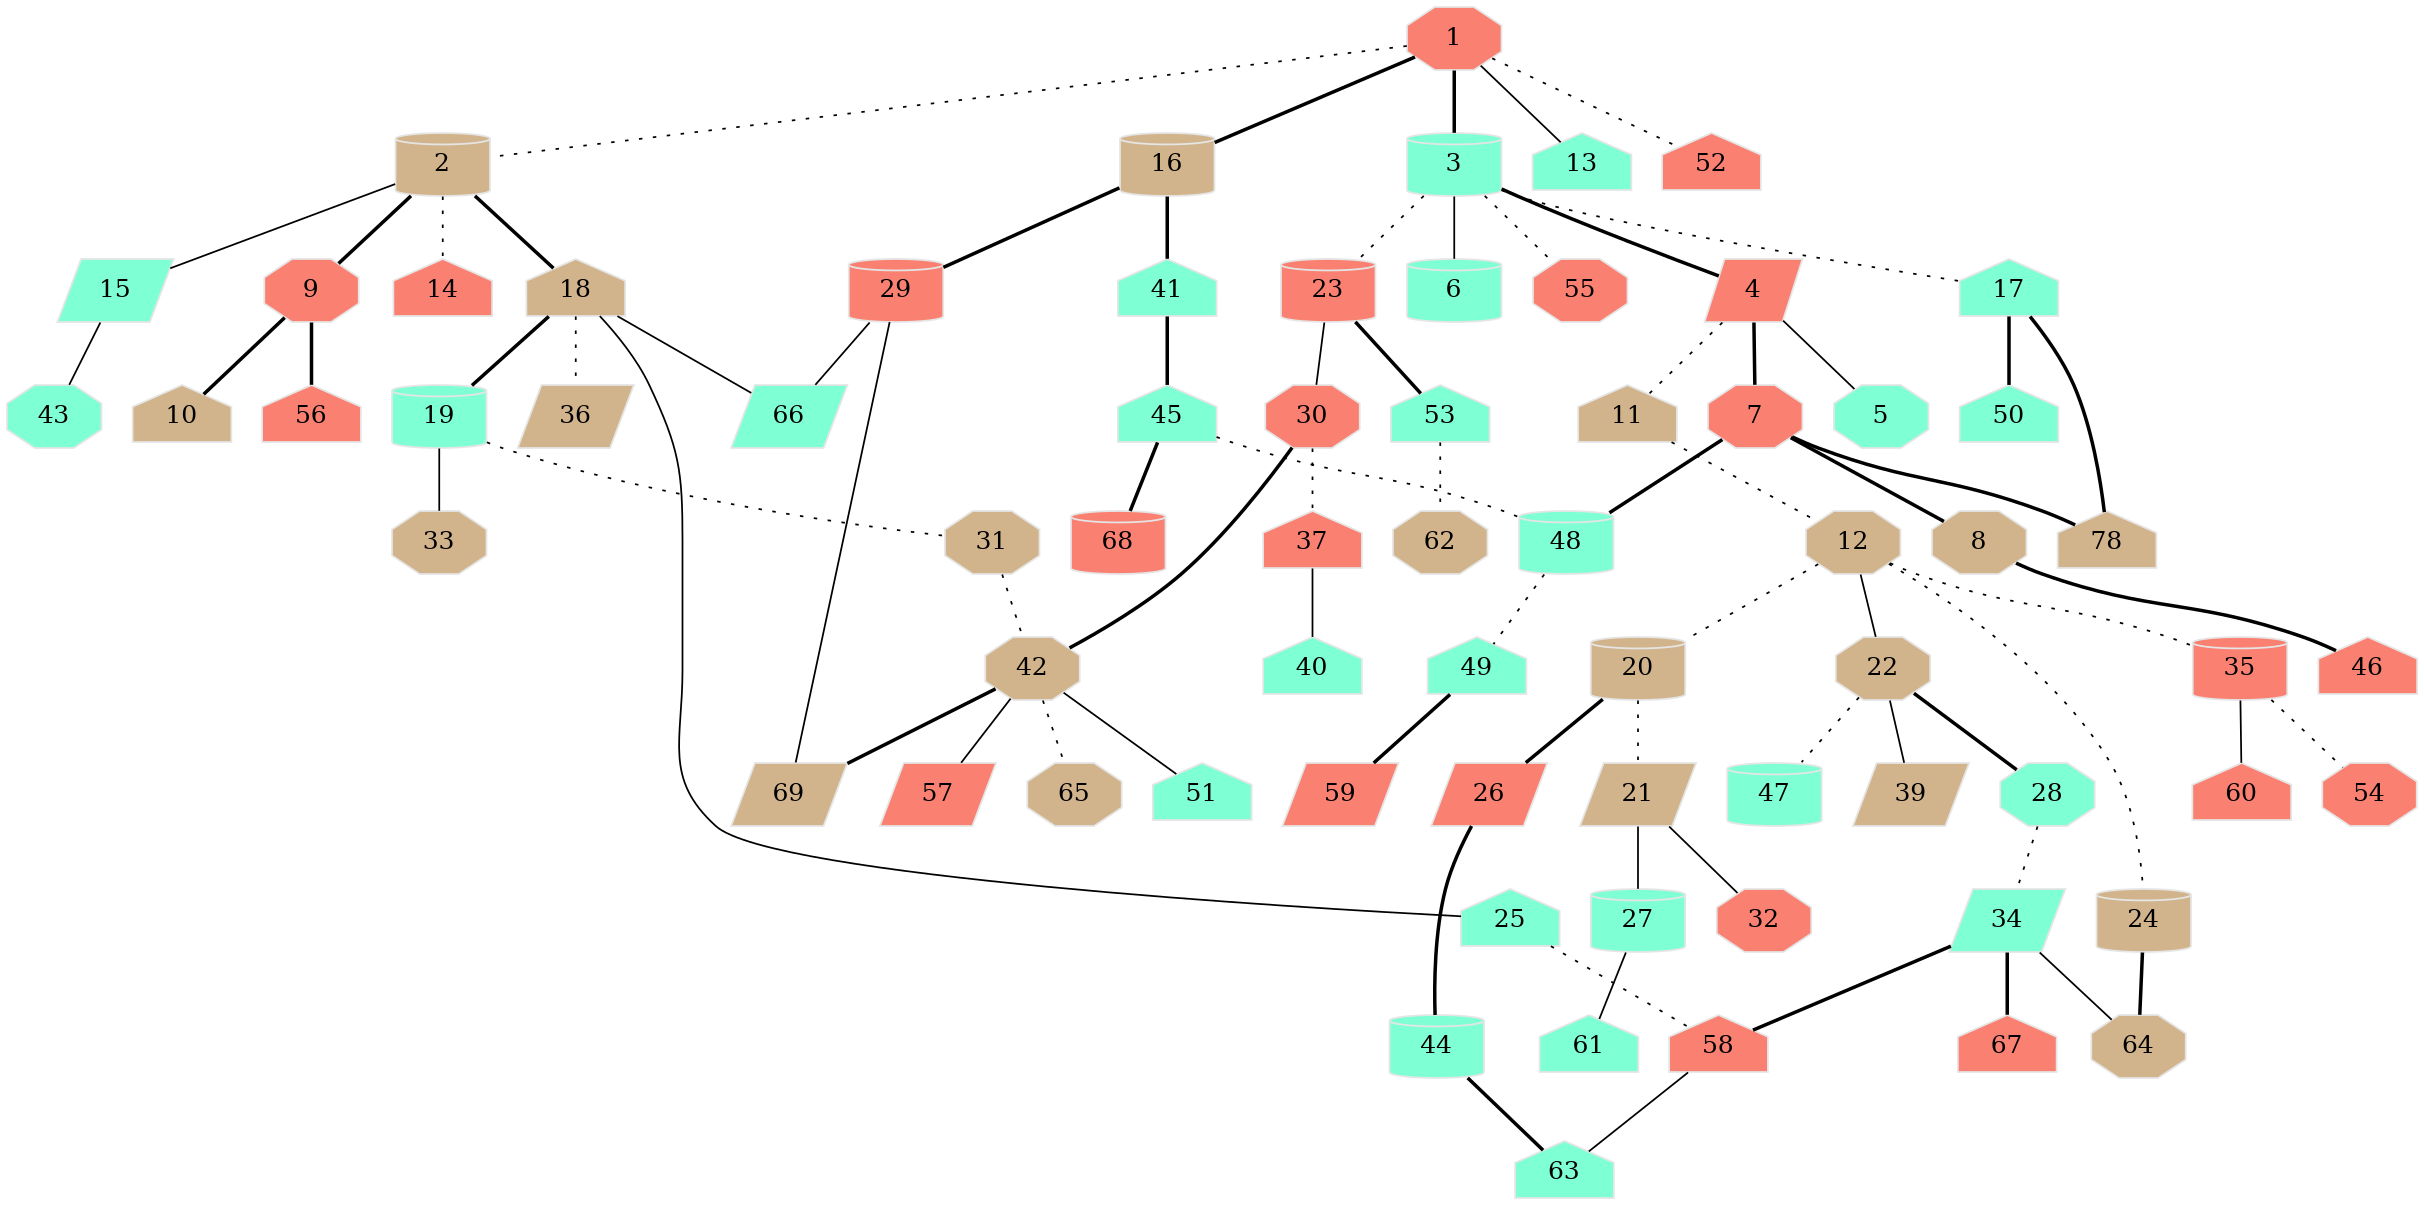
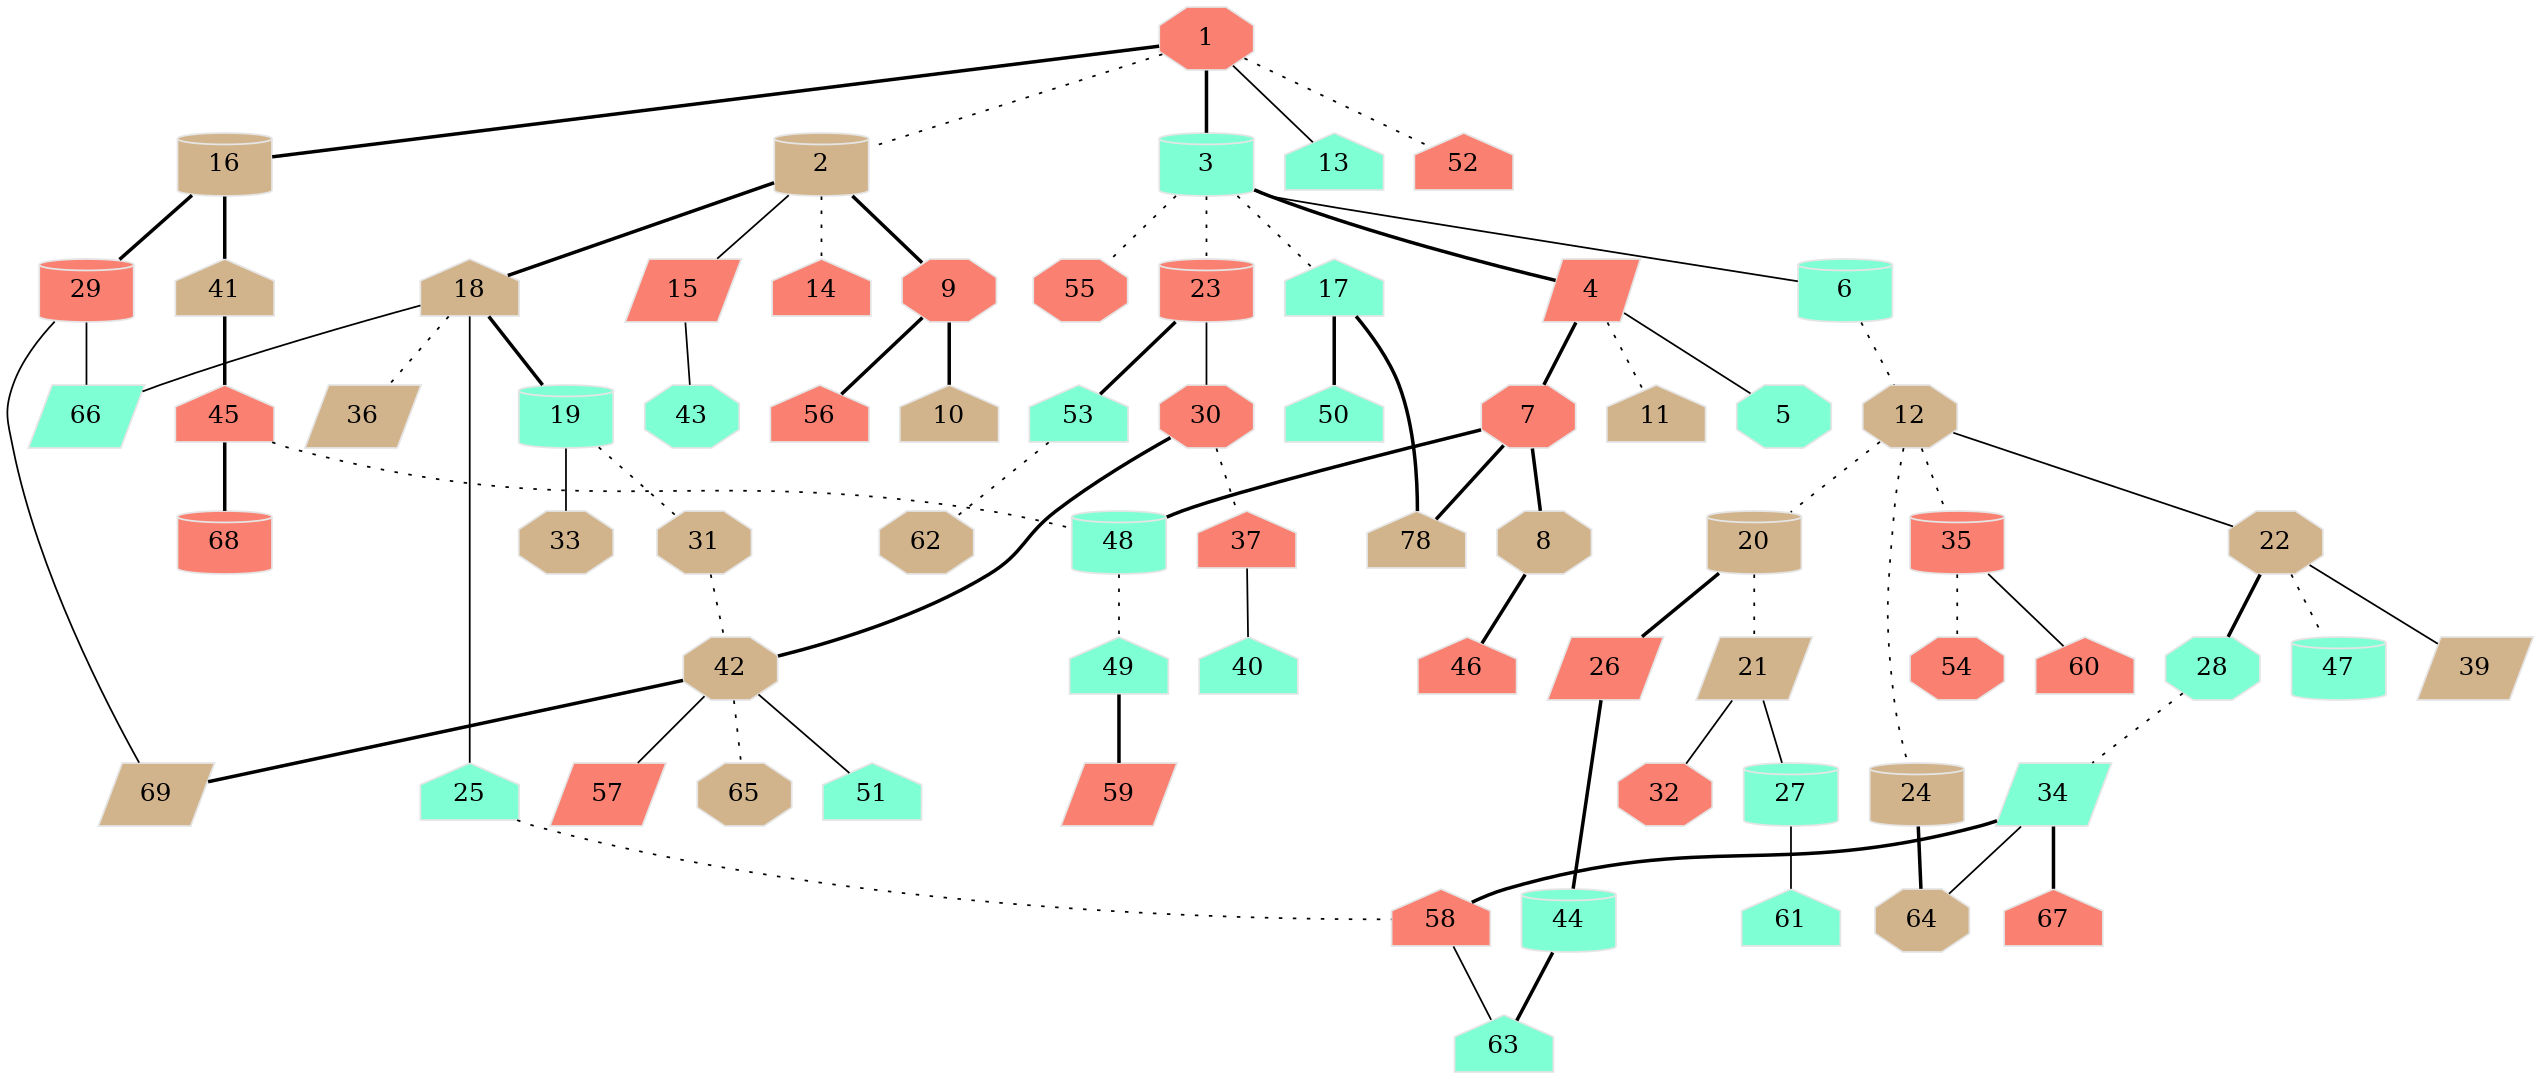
(116, 290) -> (683, 290)
(1167, 290) -> (225, 290)
(1167, 416) -> (225, 416)
(1745, 482) -> (1878, 354)
